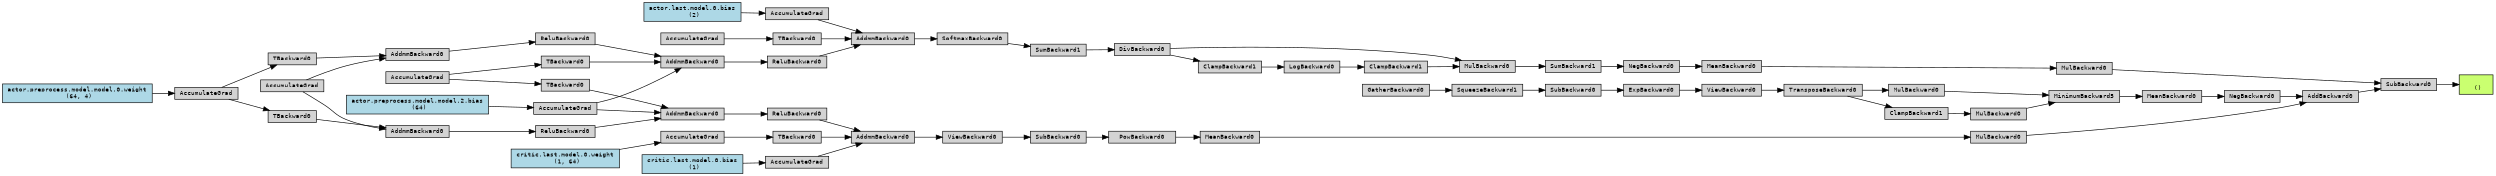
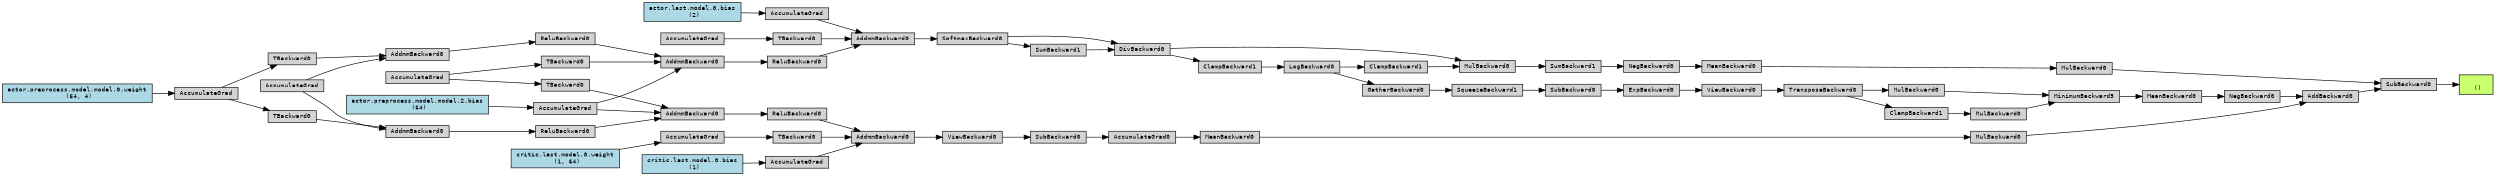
none -> (1060, 37)
none -> (1351, 78)
(1142, 137) -> (1142, 137)
